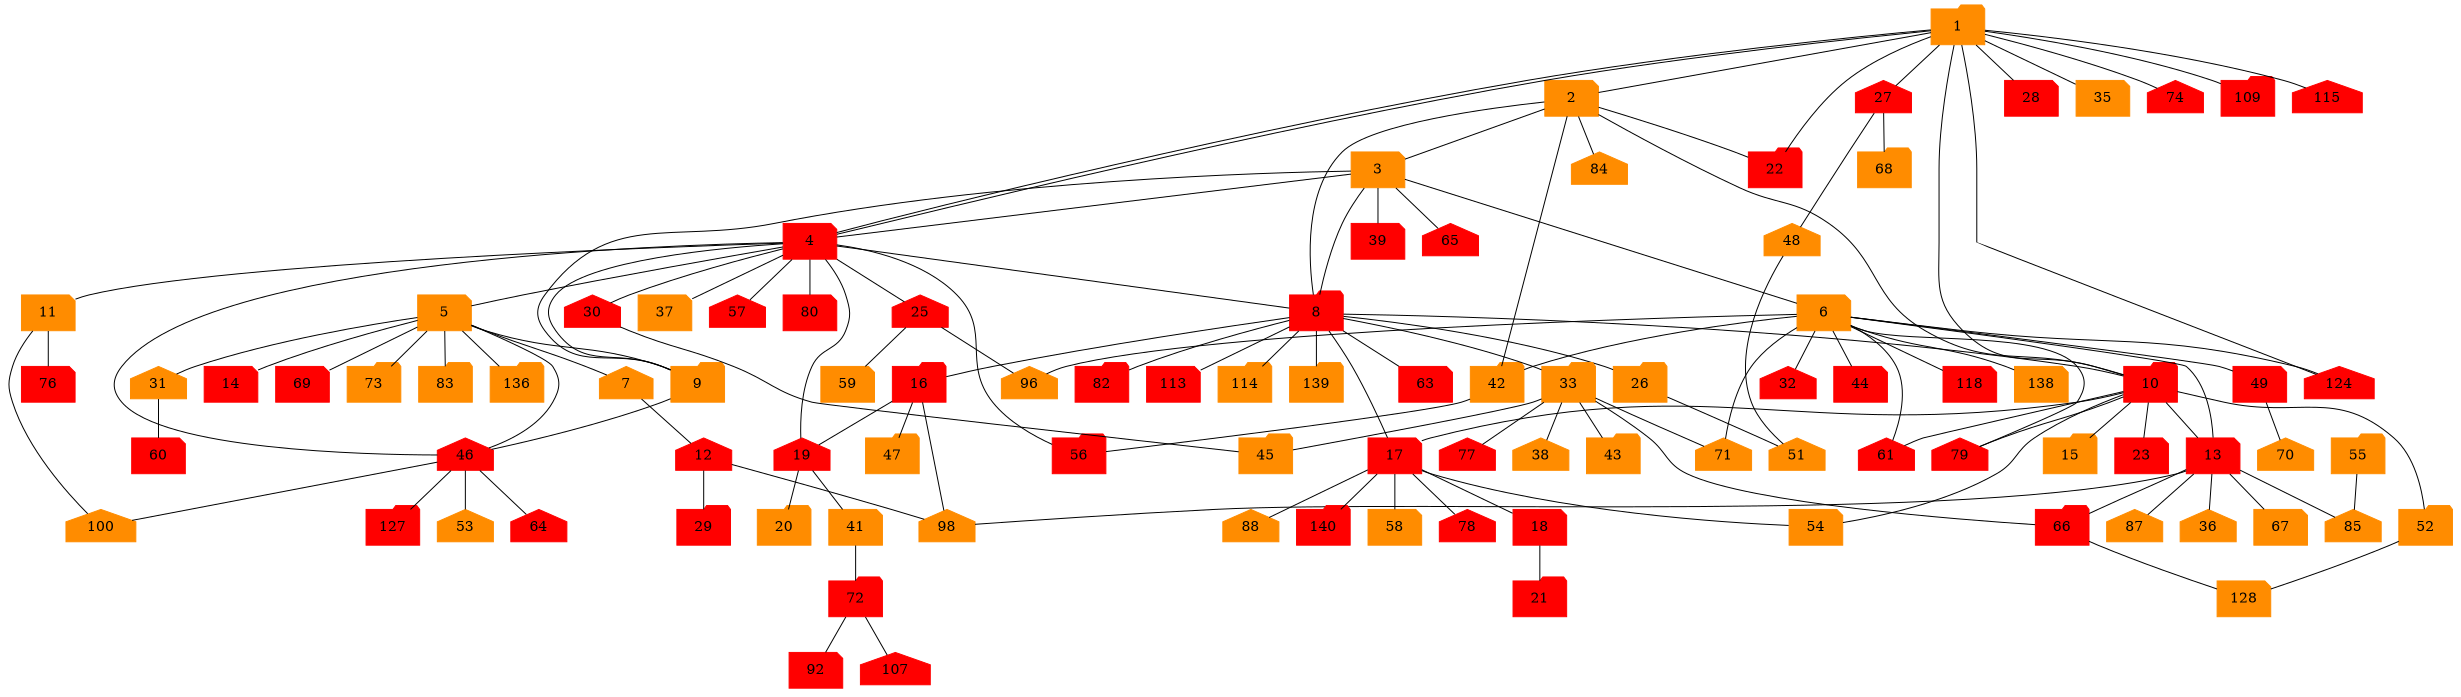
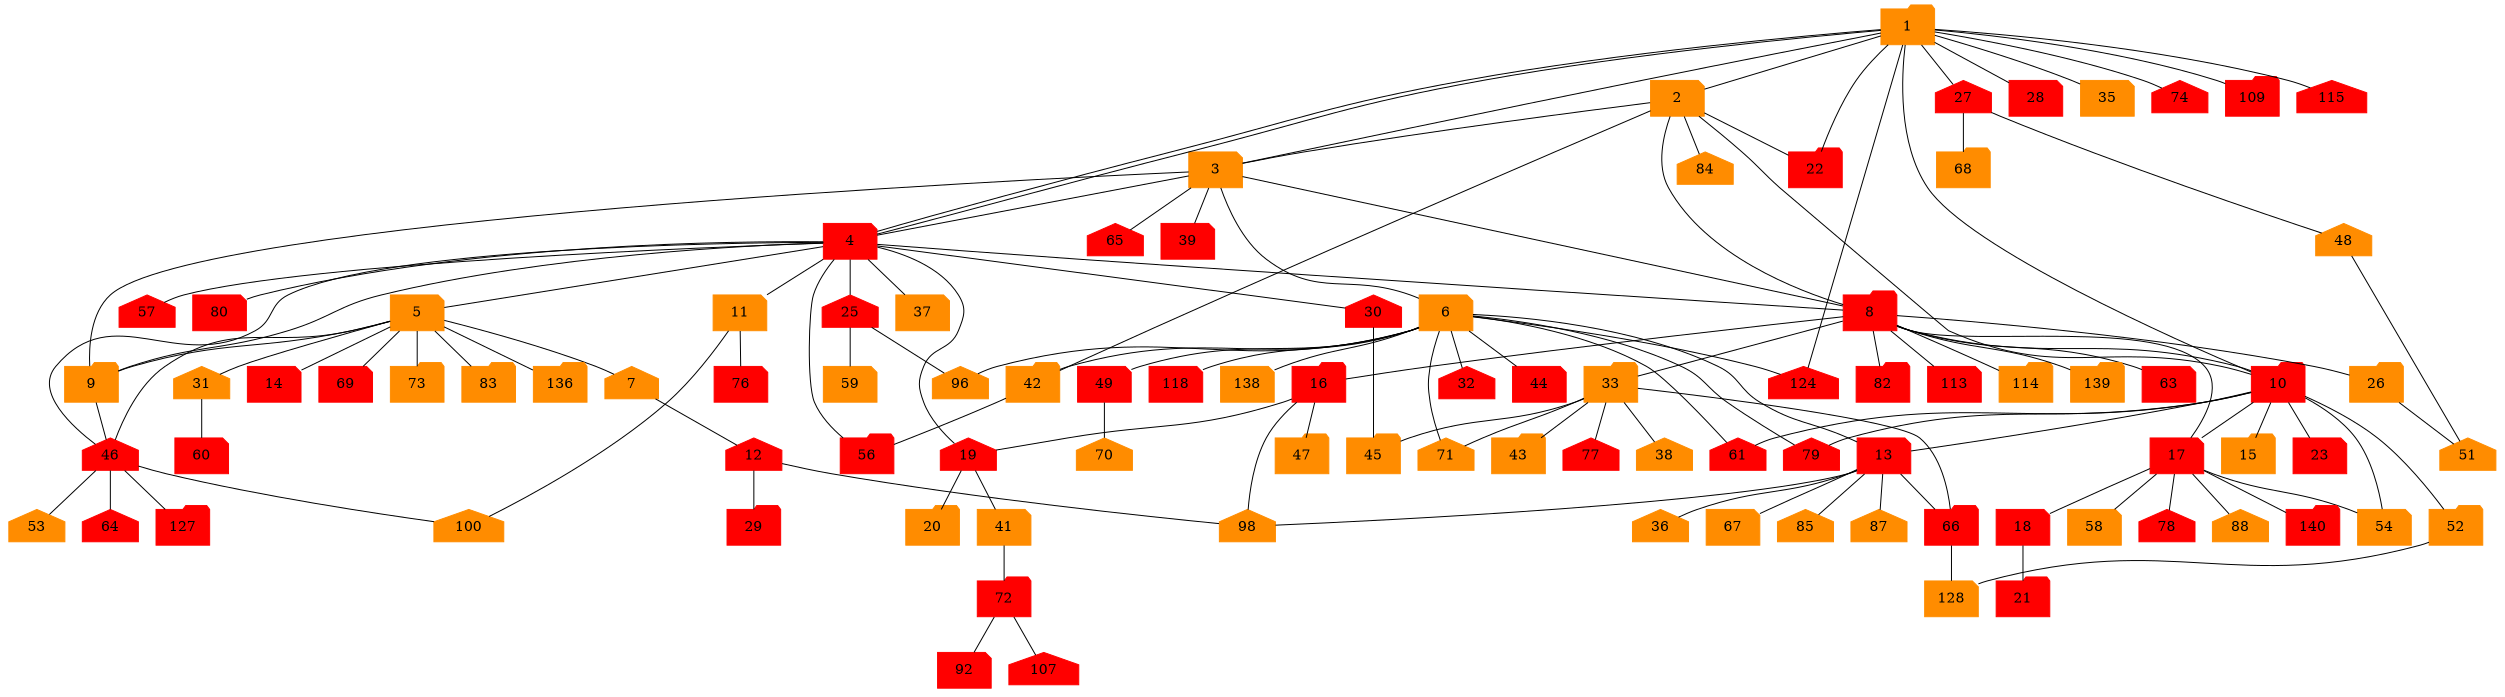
none -> (1561, 97)
(2358, 456) -> none
